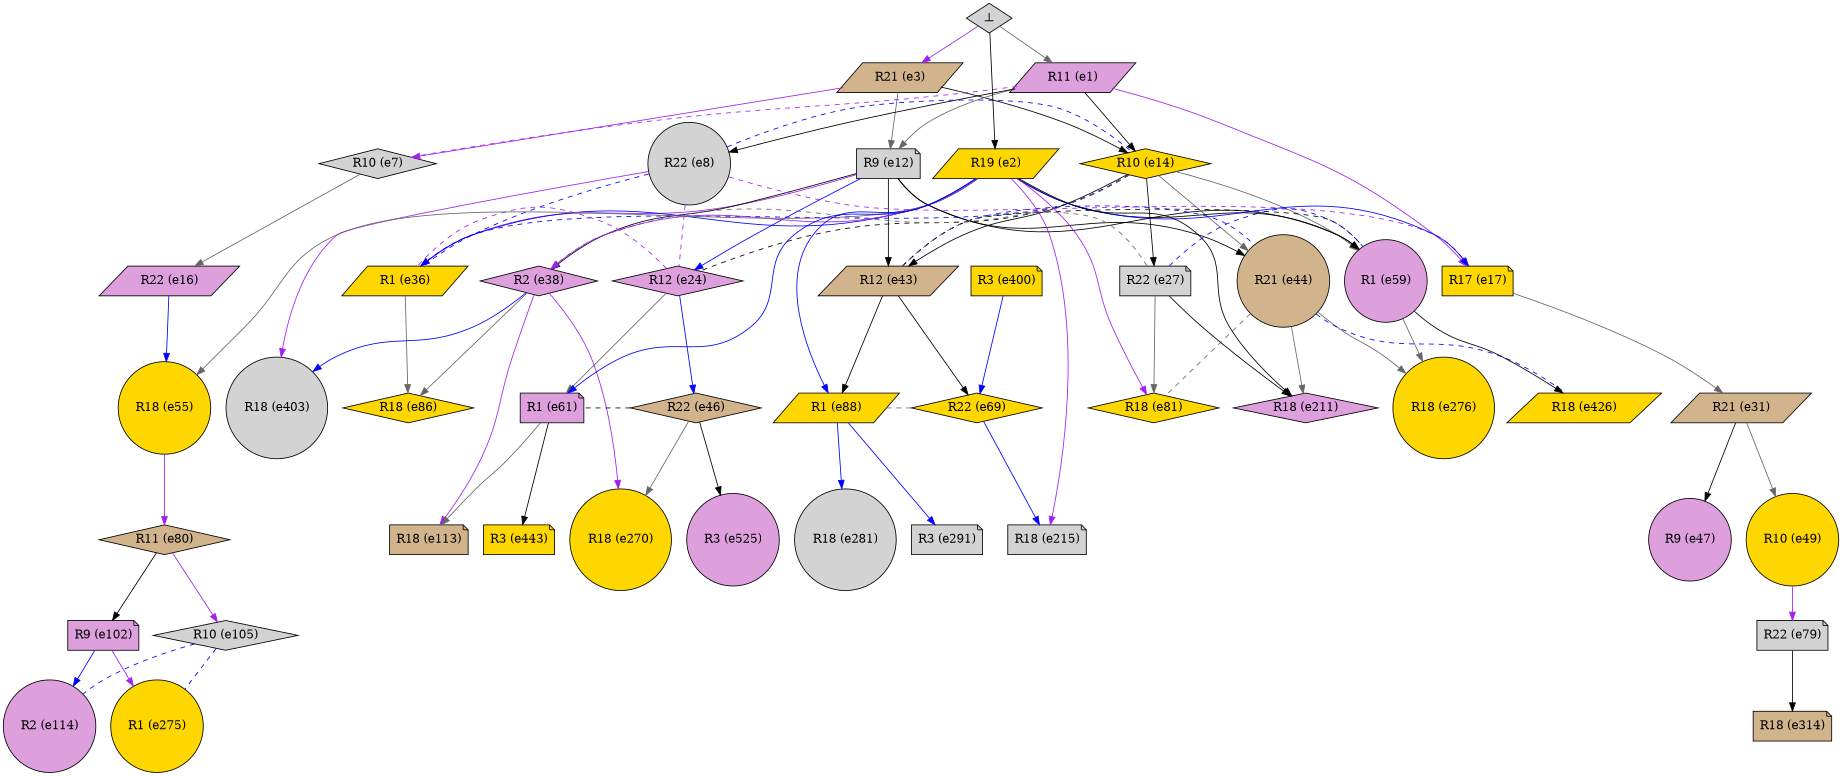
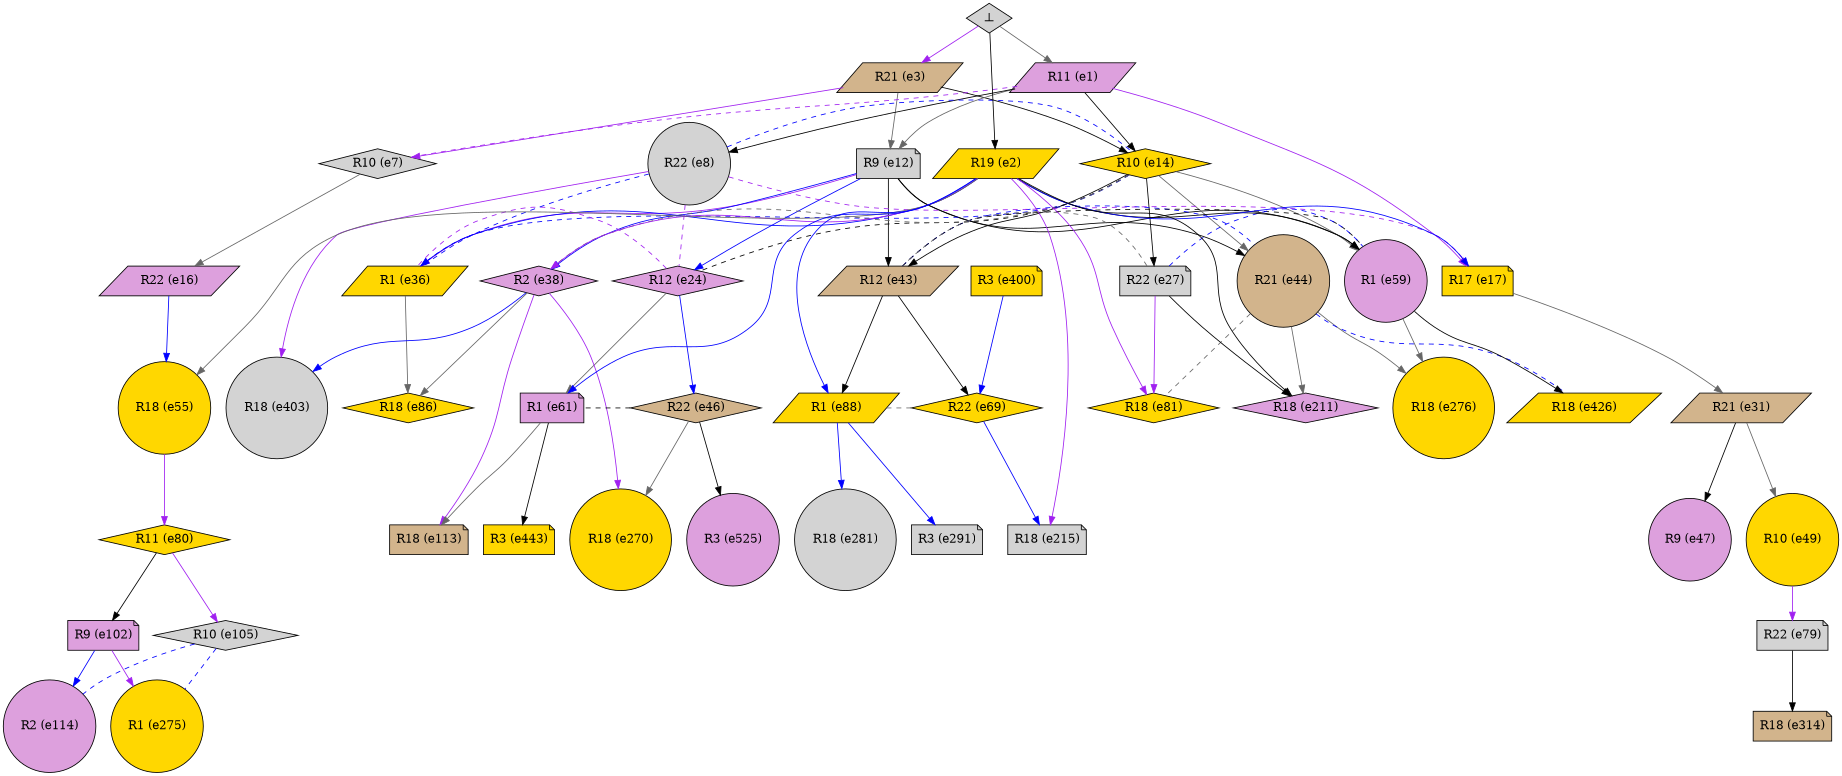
(704, 212) -> (704, 212)
(1155, 340) -> (1155, 340)
(164, 540) -> (164, 540)
